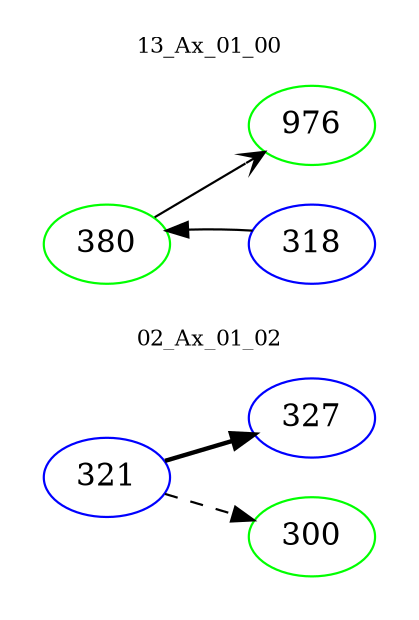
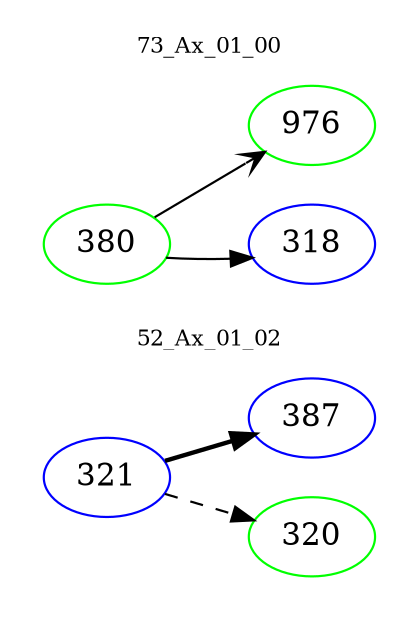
(209, 47) -> (209, 47)
(221, 229) -> (198, 259)
(209, 340) -> (209, 340)
(312, 418) -> (312, 418)
(312, 537) -> (312, 537)
